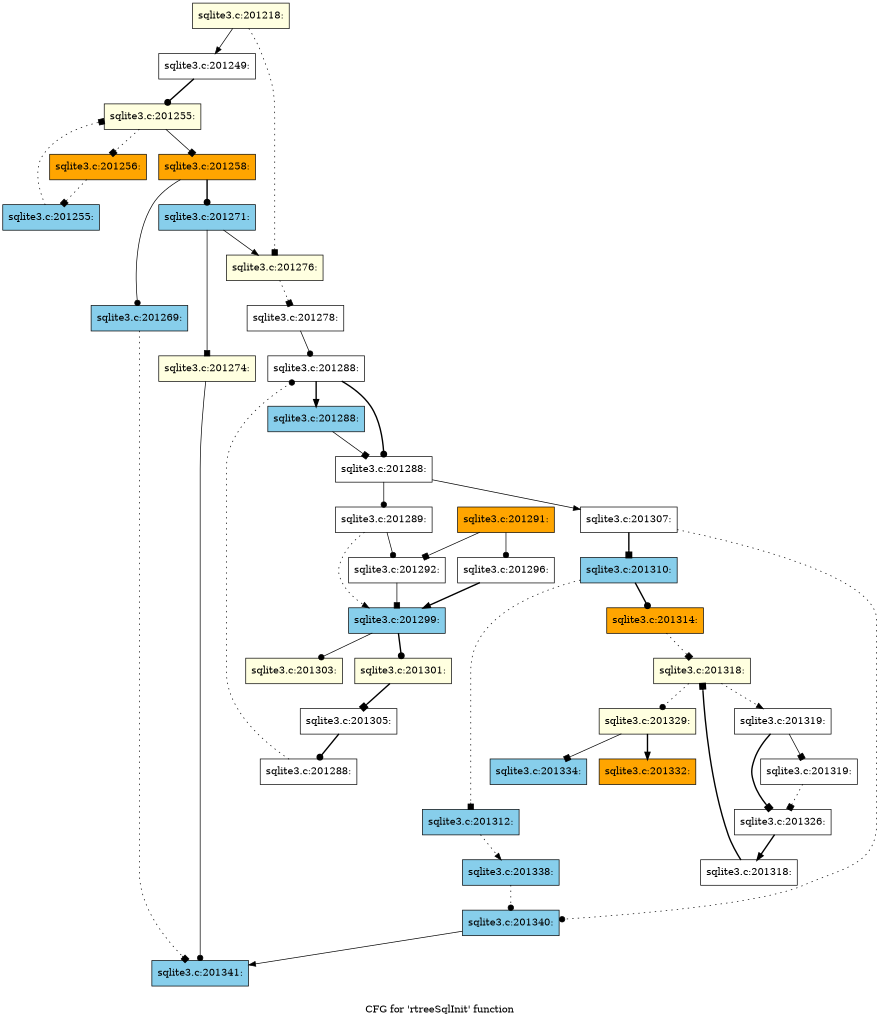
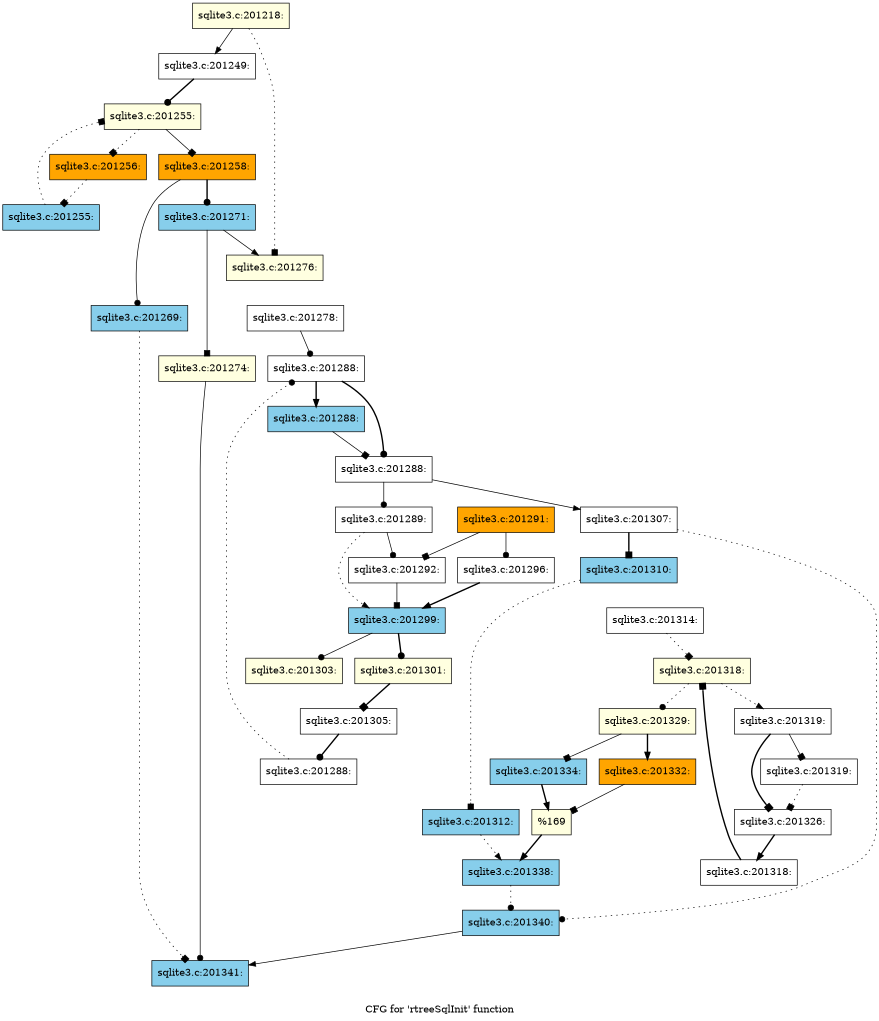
(284, 290) -> none
(641, 593) -> none
(655, 621) -> (655, 621)
none -> (552, 822)
